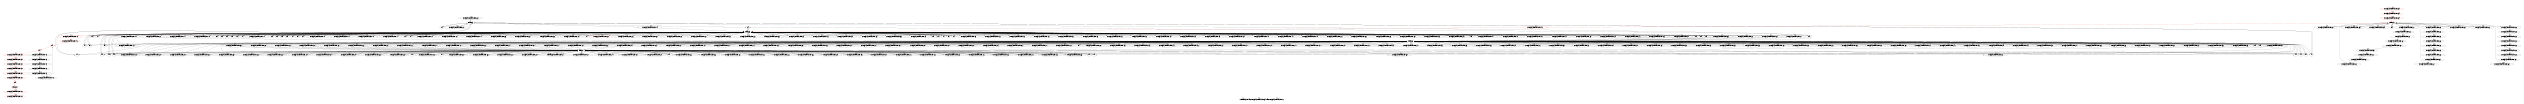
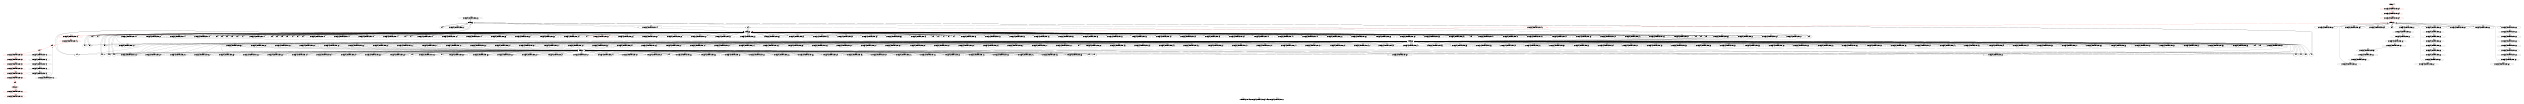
none -> (2392, 4)
(555, 55) -> (555, 55)
